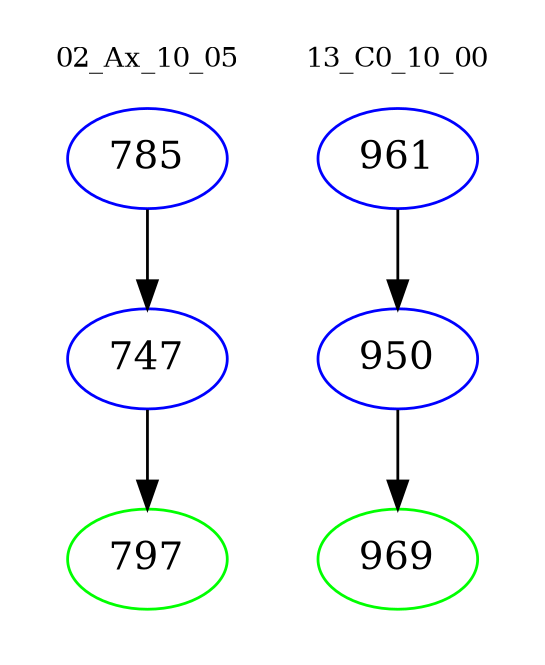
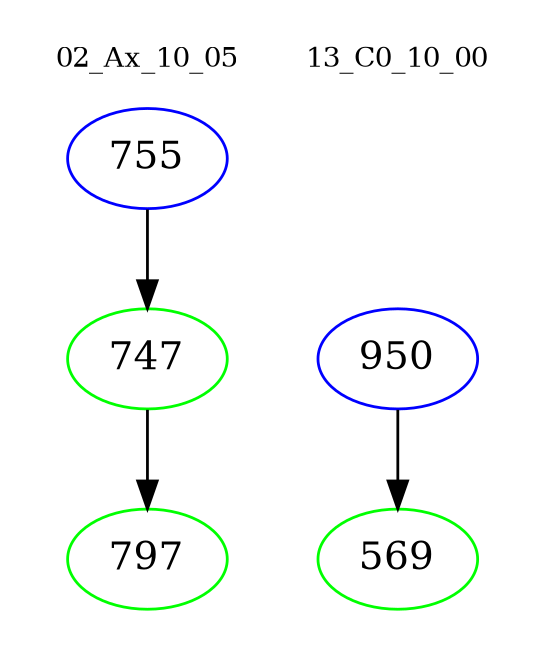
(147, 159) -> (147, 159)
(398, 159) -> none
(147, 359) -> (147, 359)
(398, 559) -> (398, 559)
